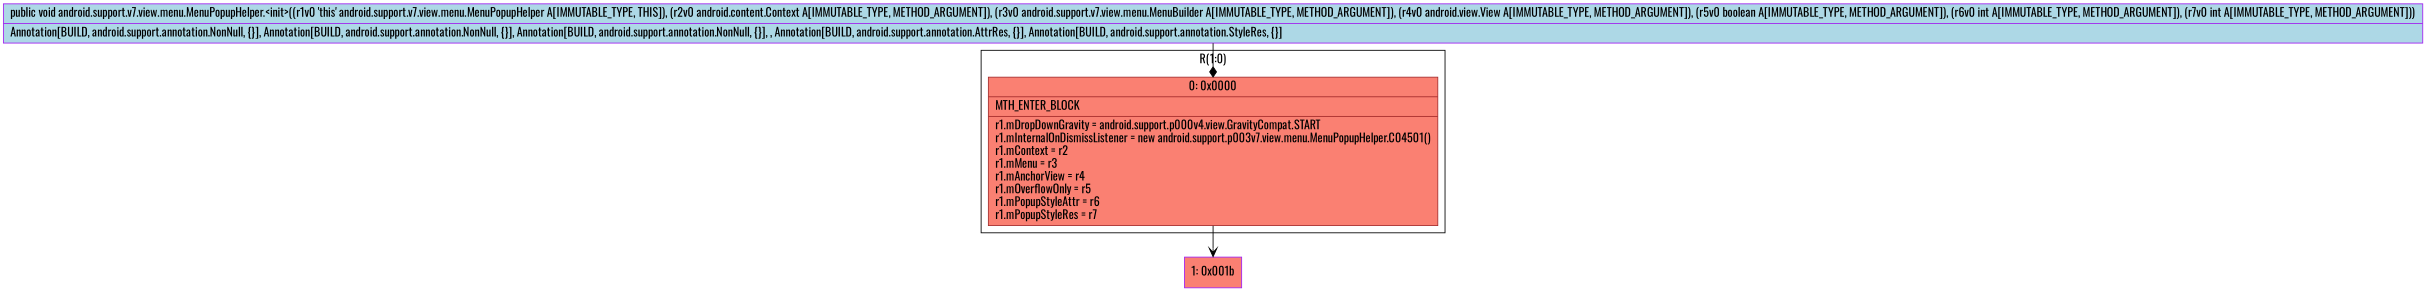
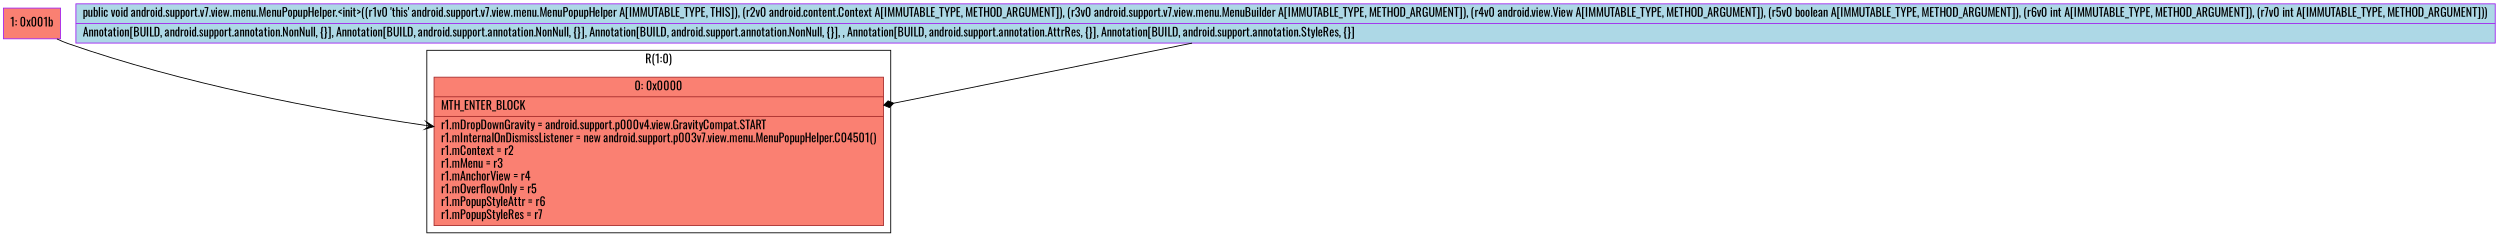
(1213, 238) -> (239, 91)
